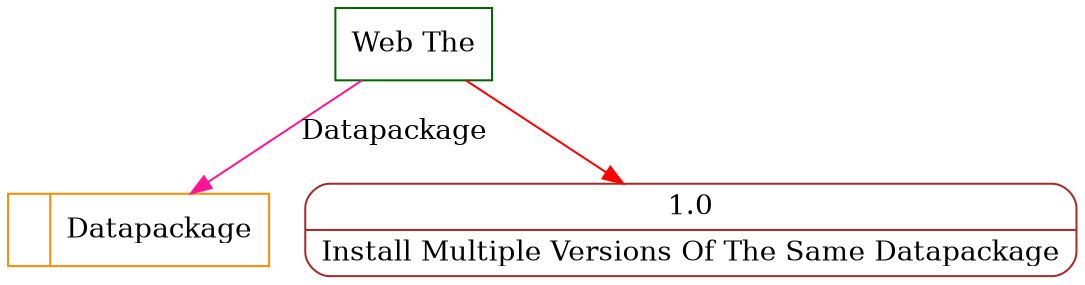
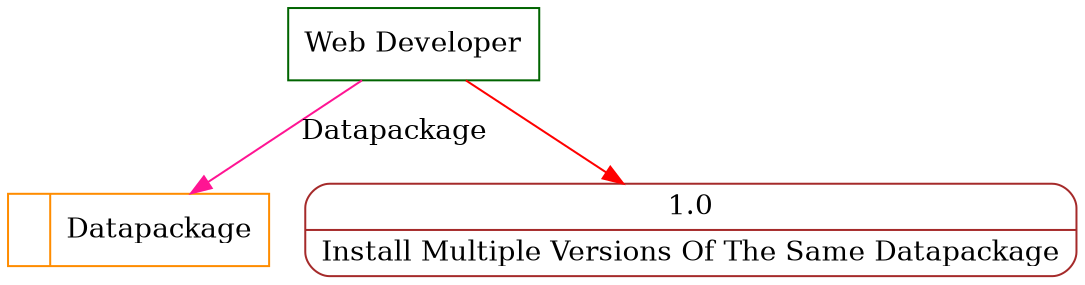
(414, 44) -> (414, 44)
